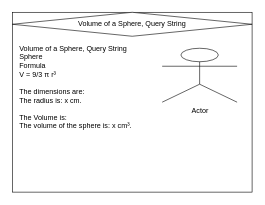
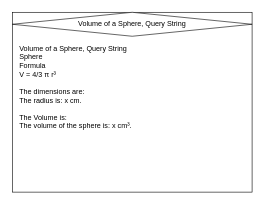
(200, 75) -> none
(80, 87) -> (80, 87)
